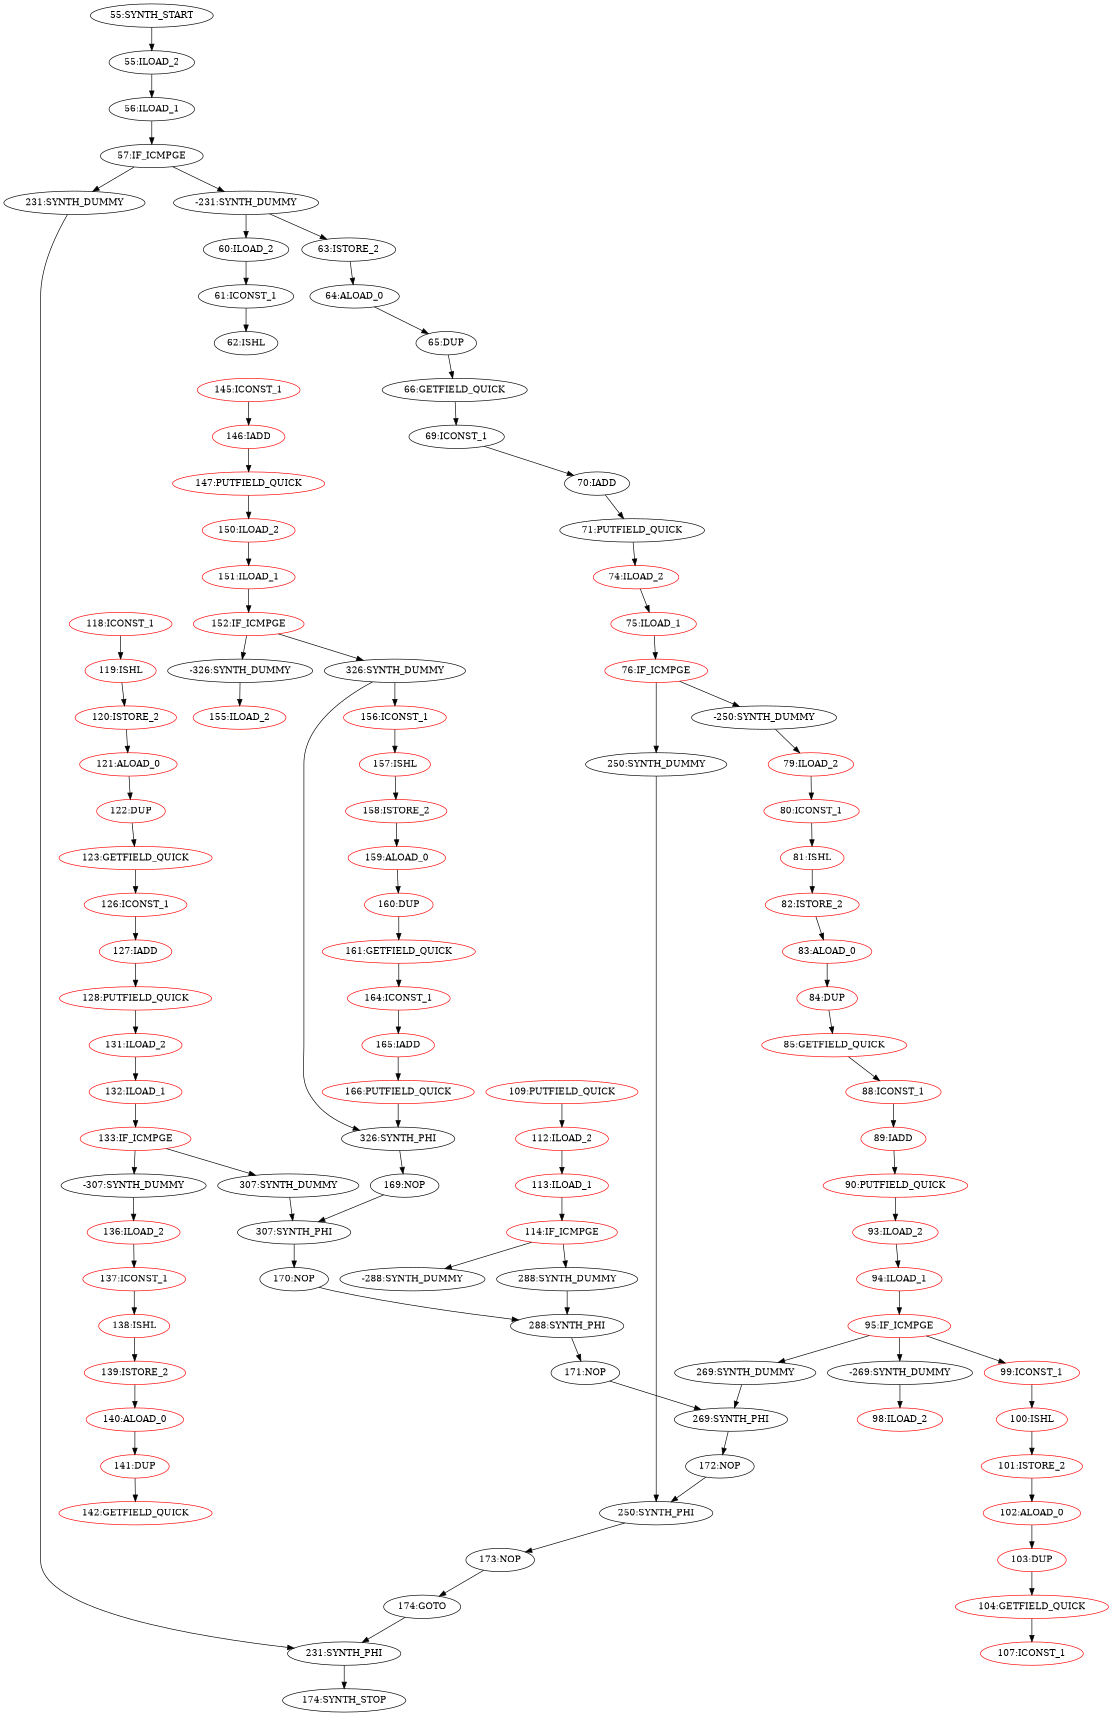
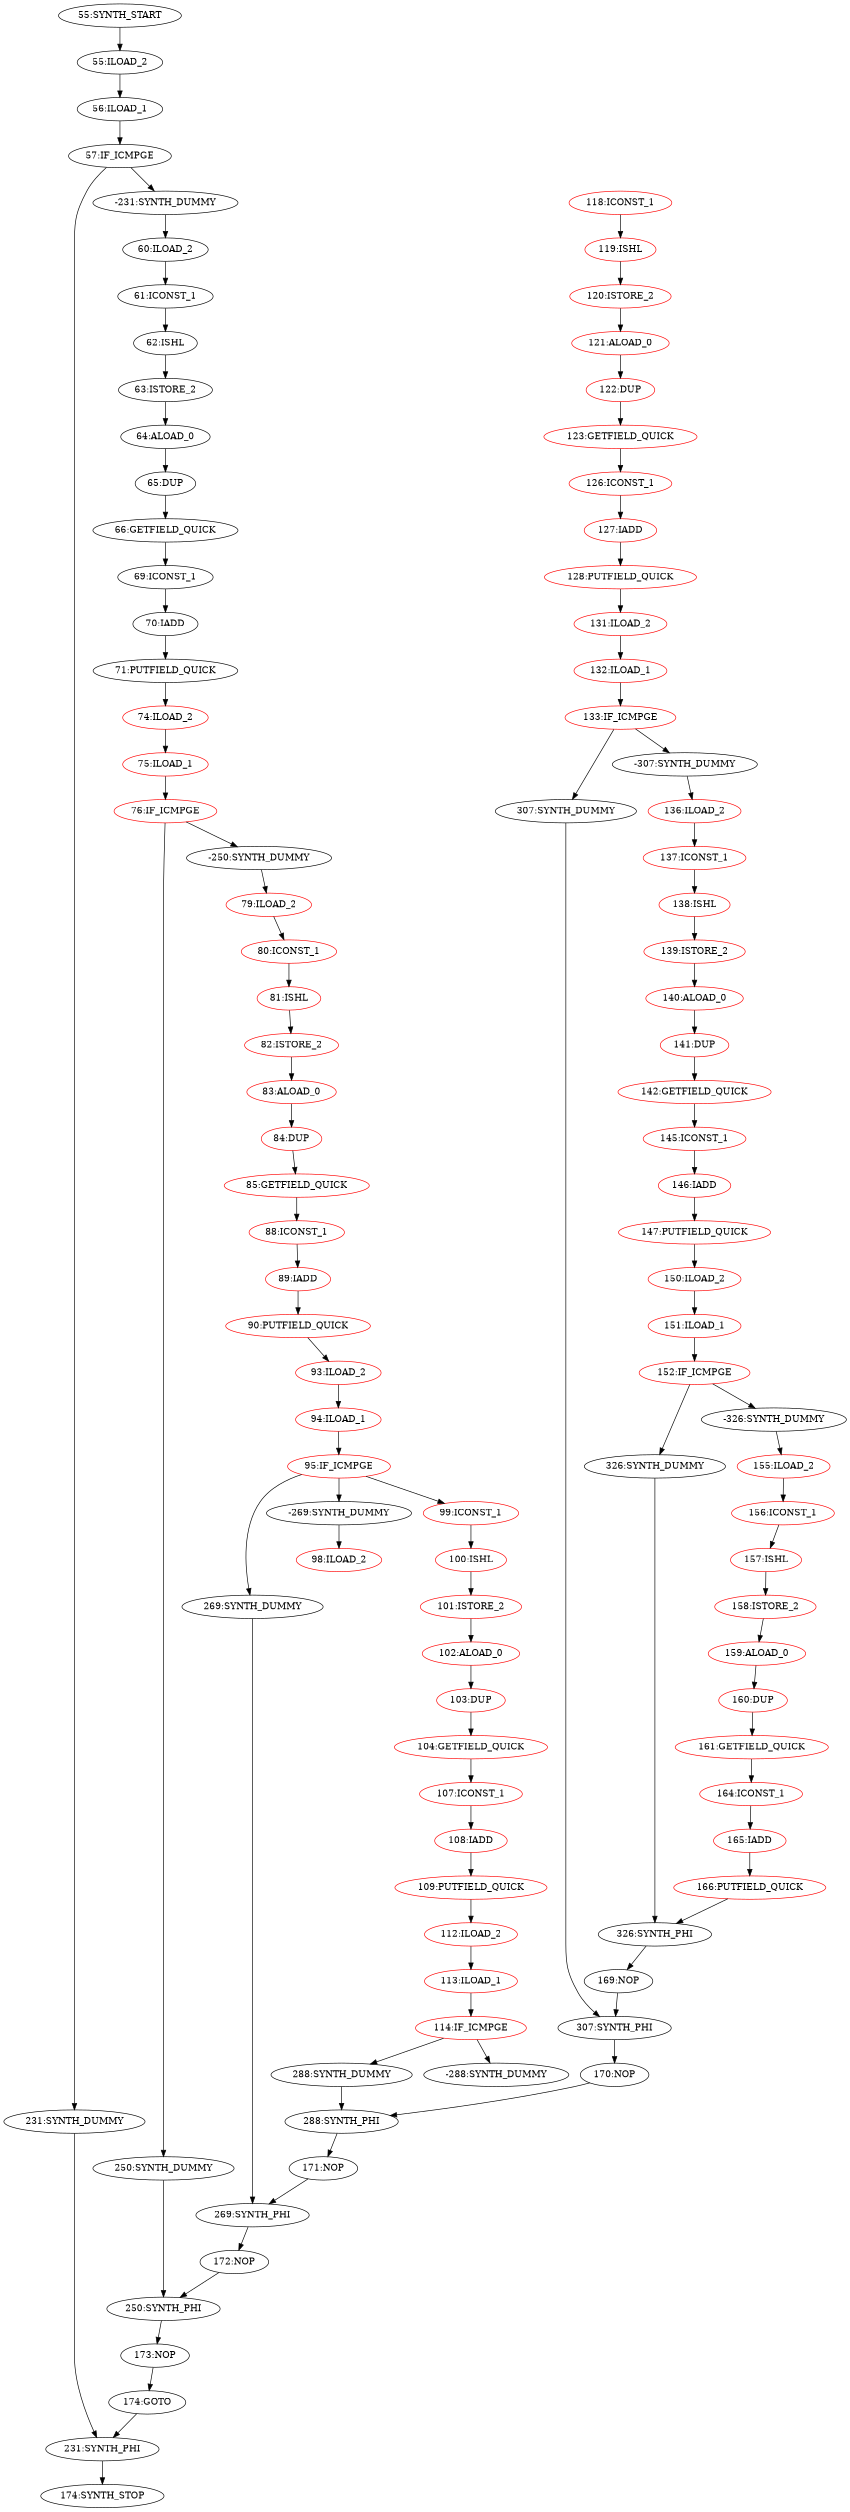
(295, 225) -> (165, 363)
(395, 691) -> (783, 1487)
none -> (695, 1112)
none -> (471, 1841)
